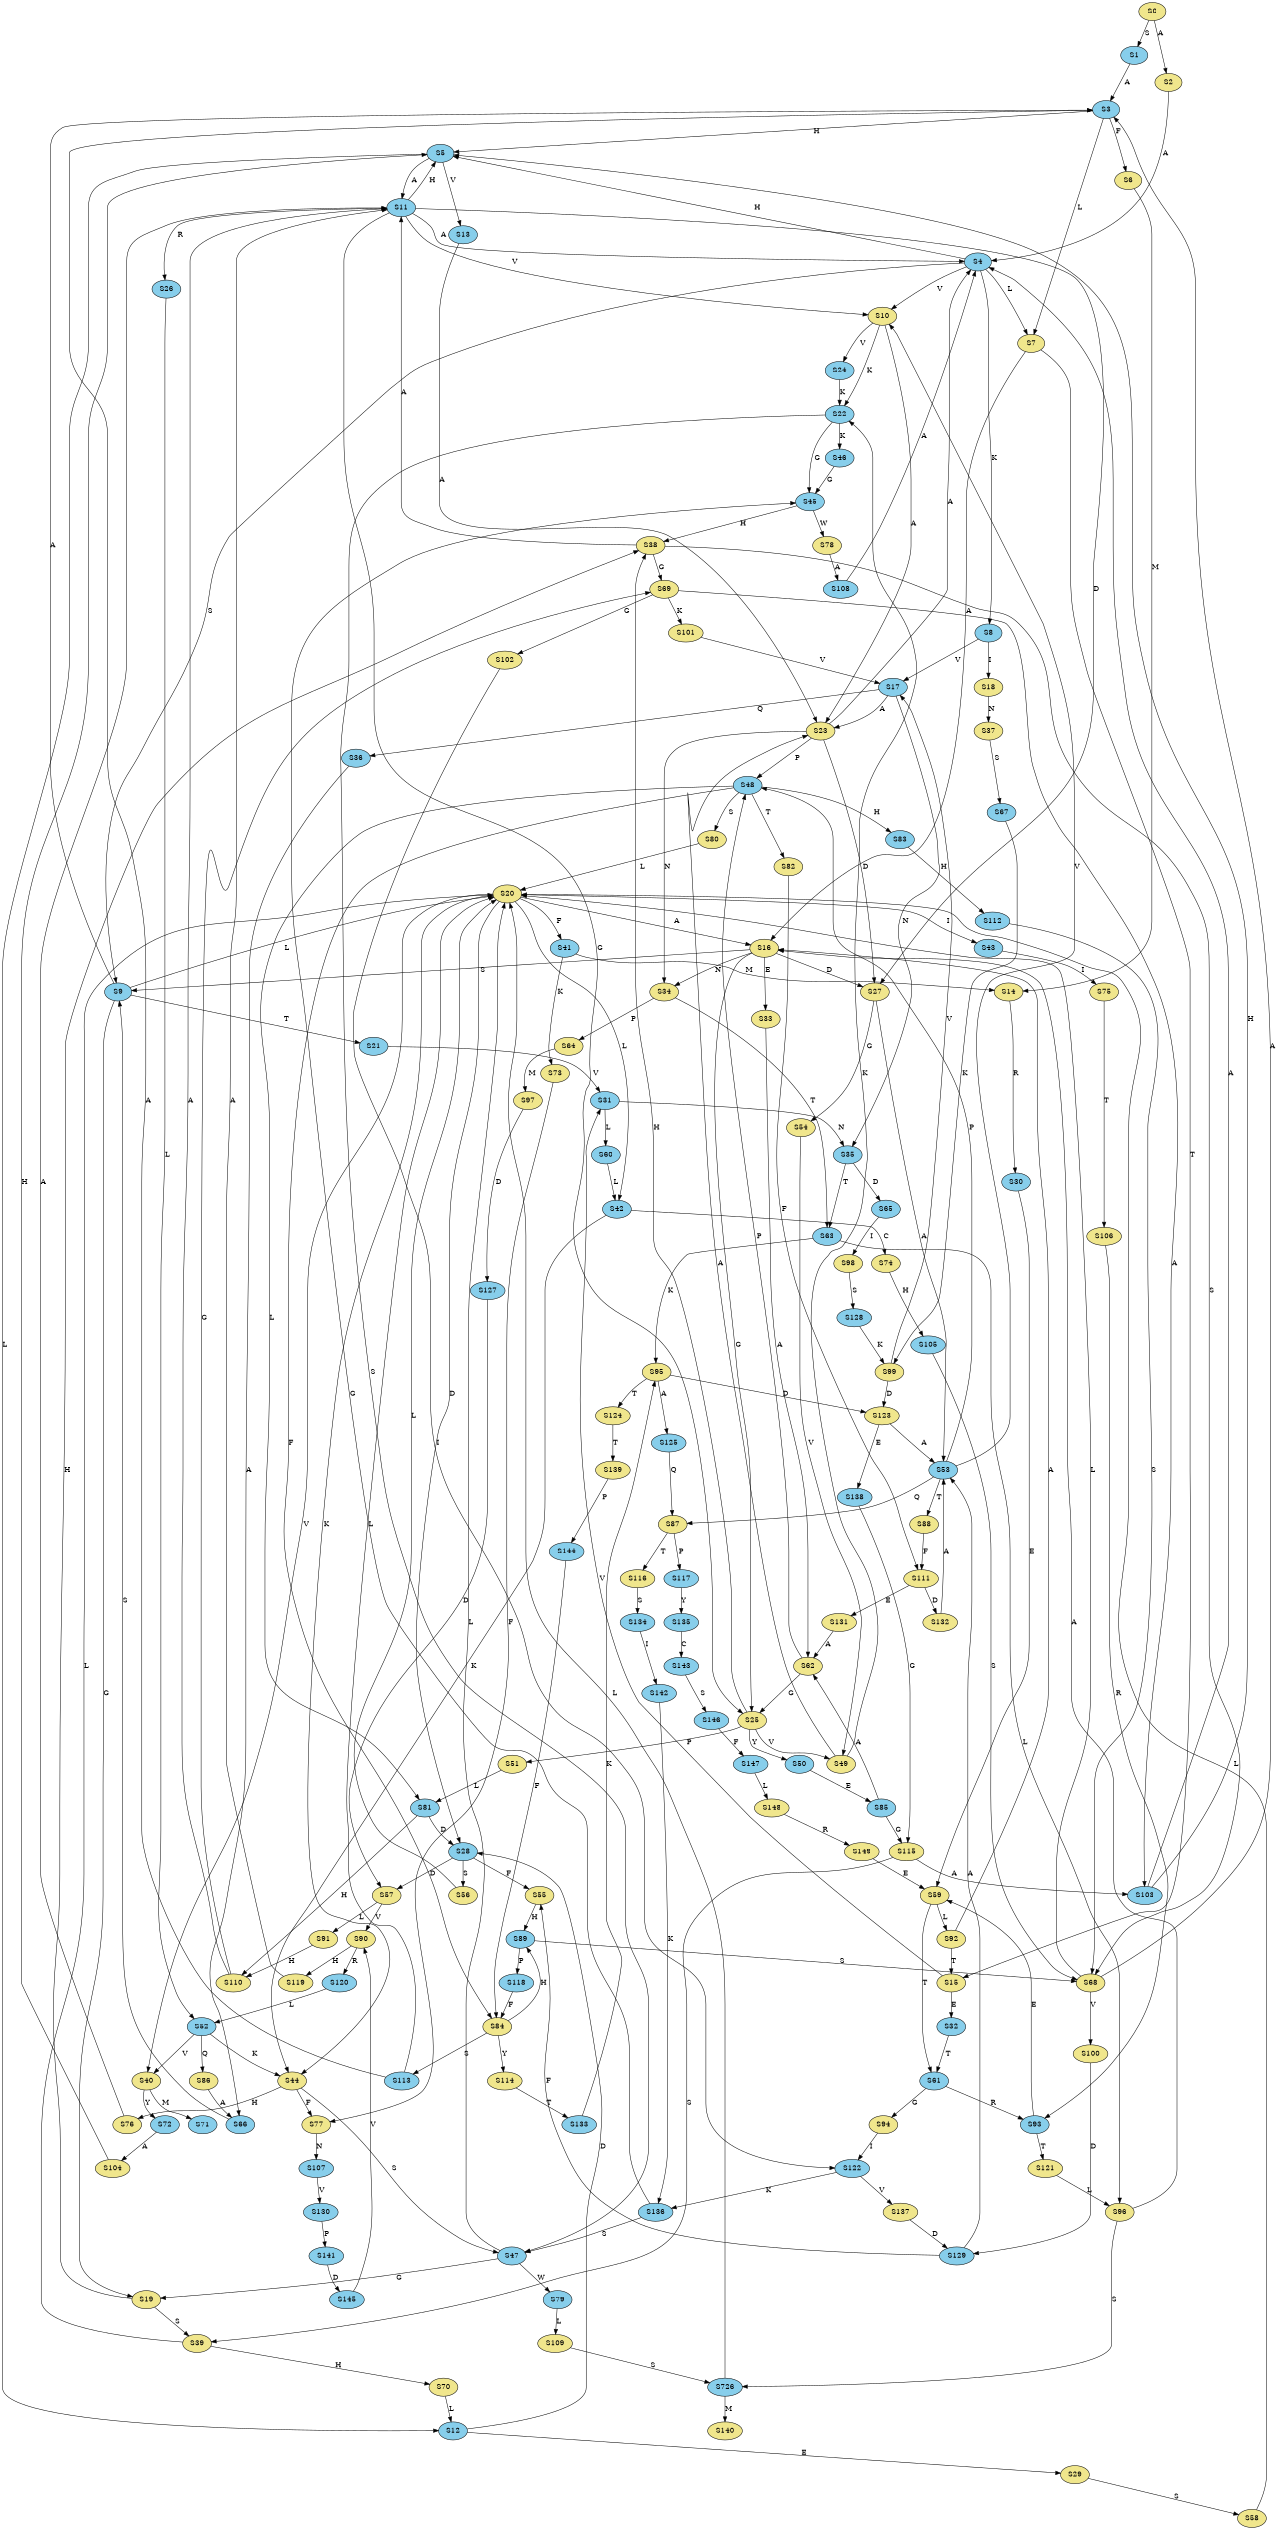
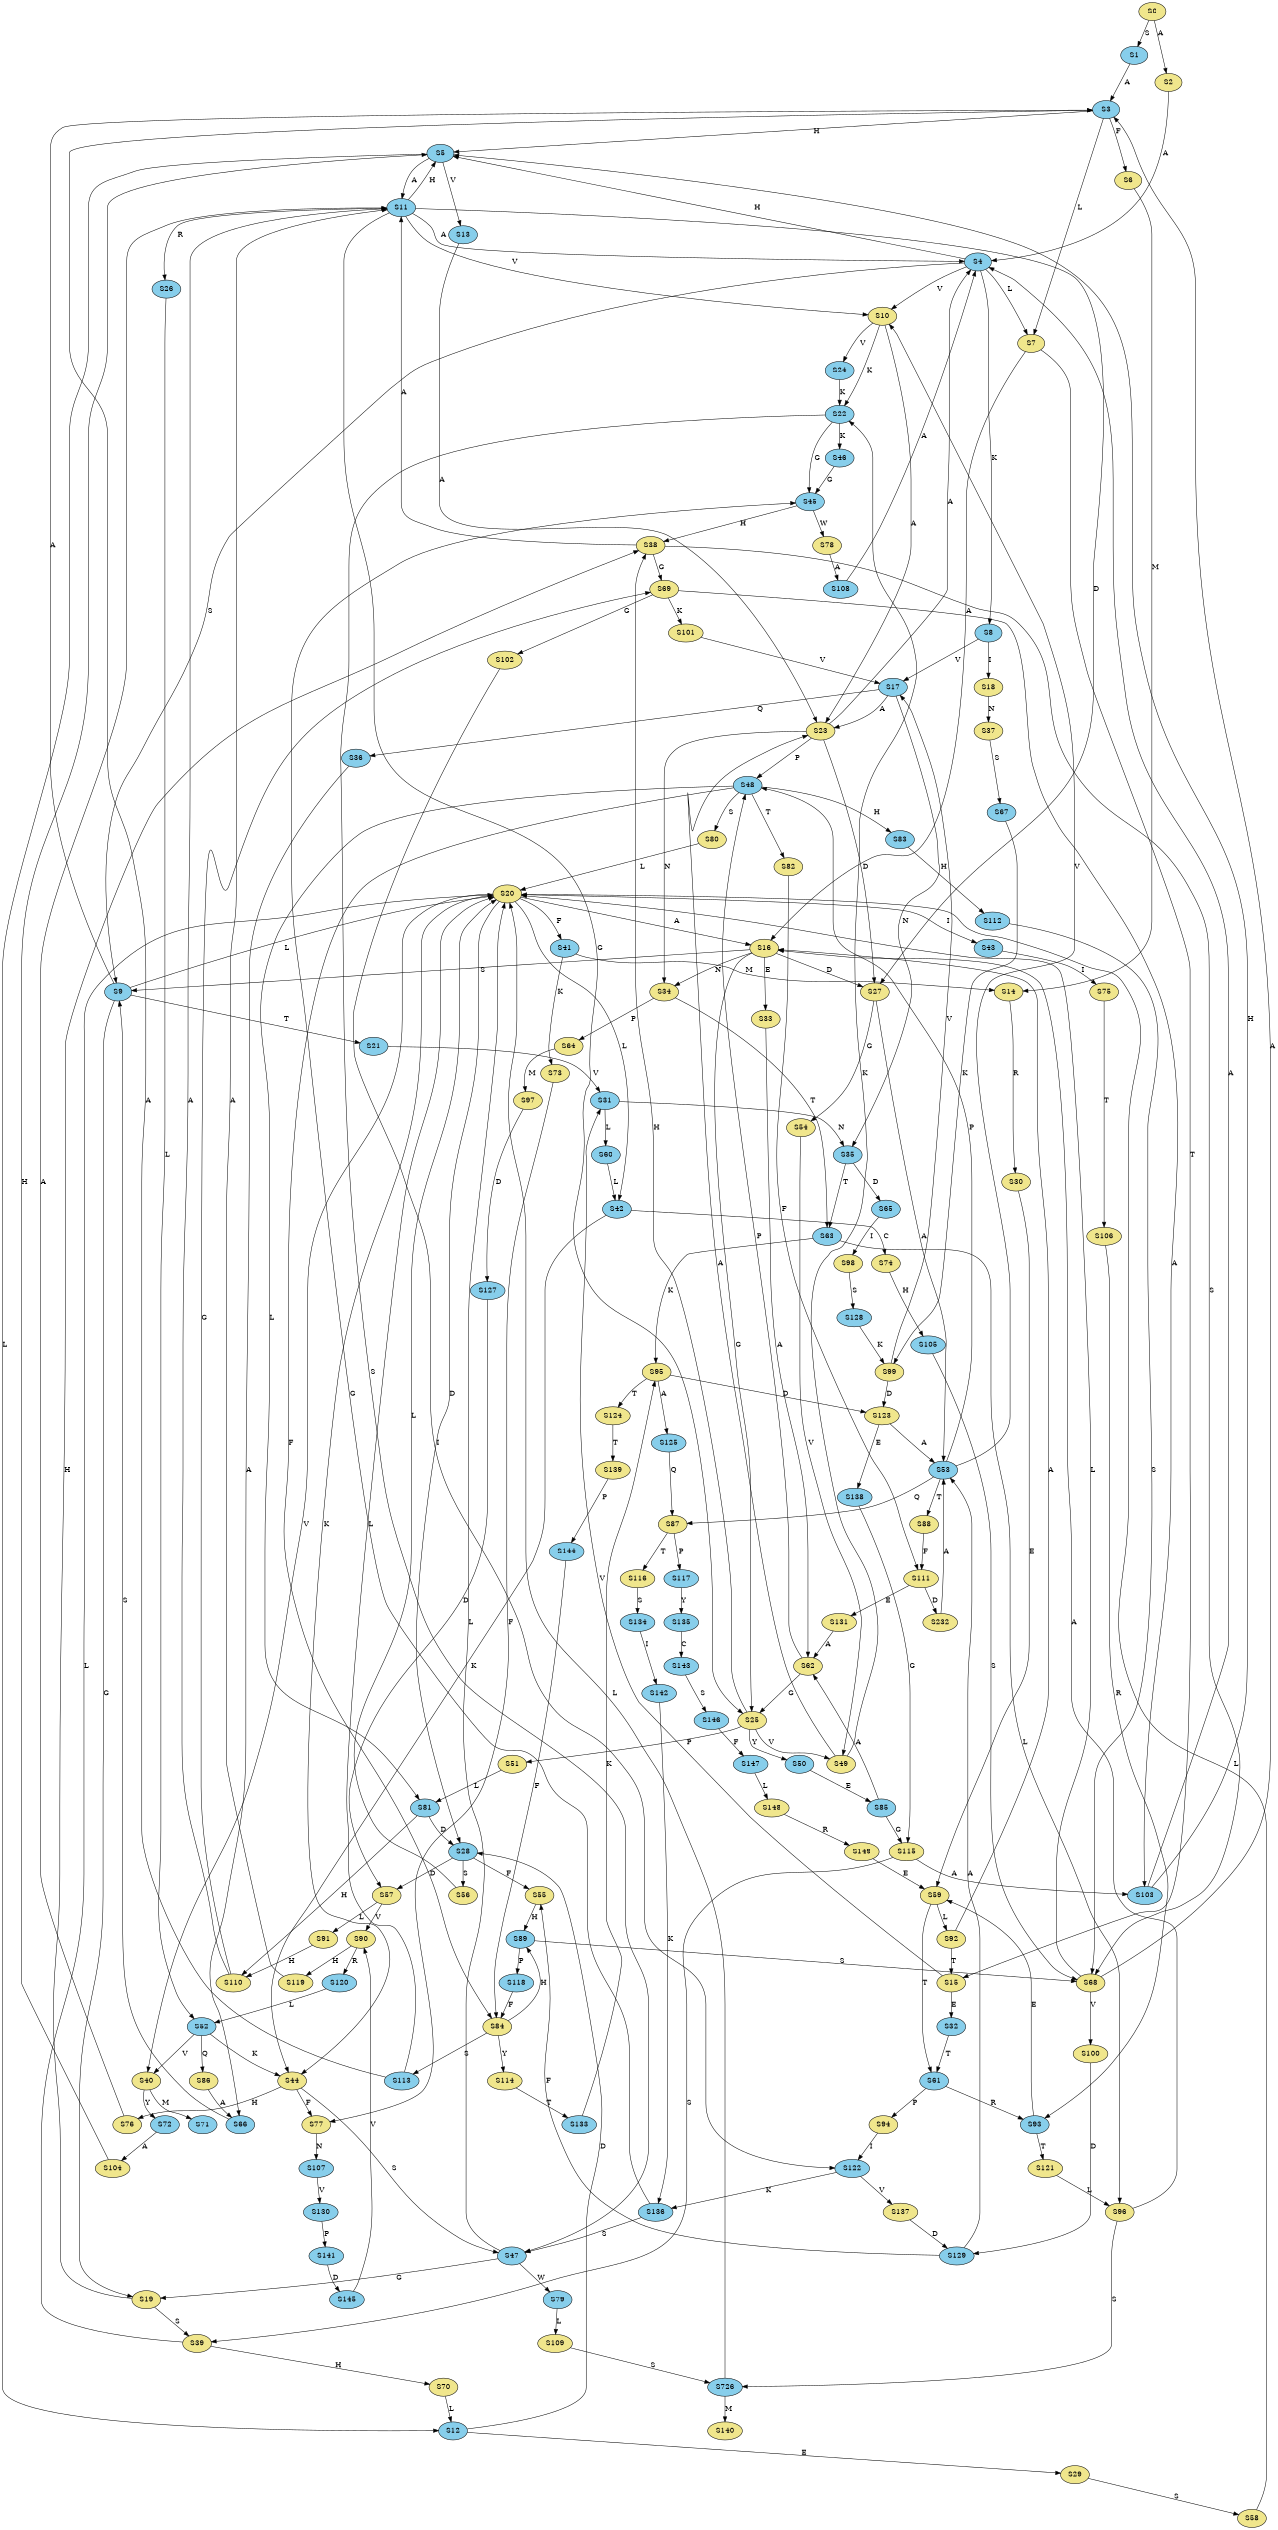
(1016, 1182) -> (1016, 1182)
(940, 1622) -> (940, 1622)
(915, 2103) -> (915, 2103)
